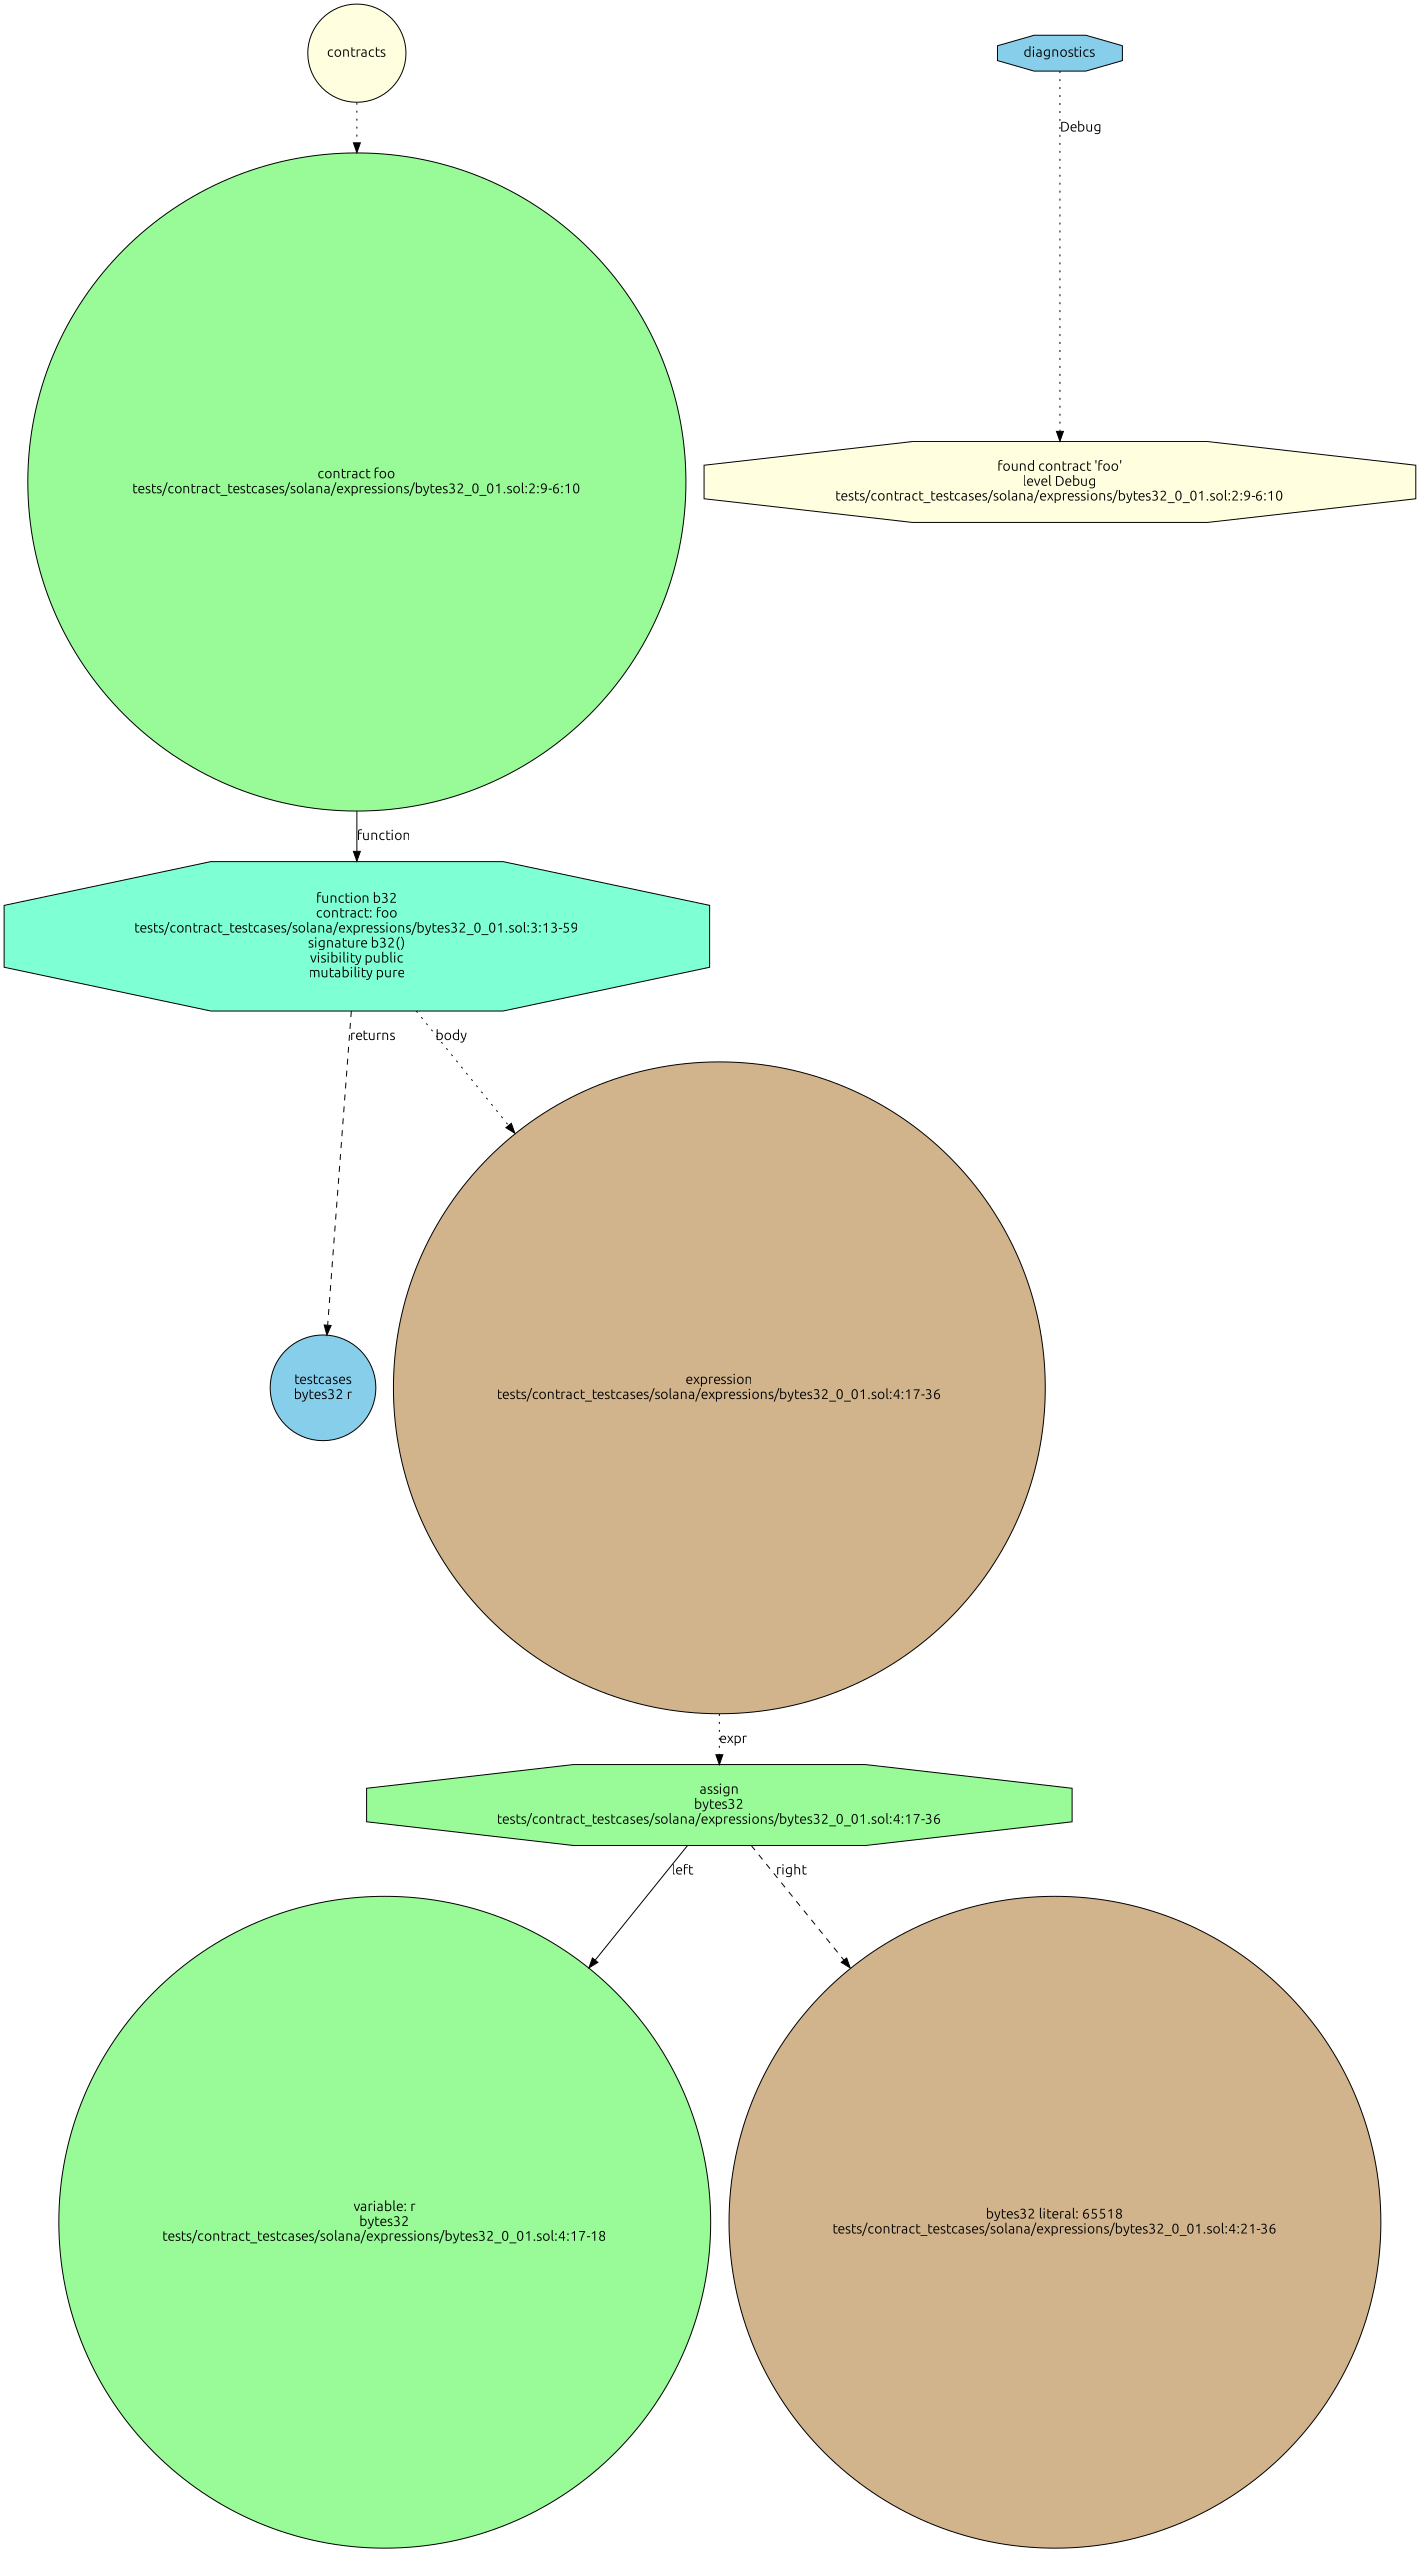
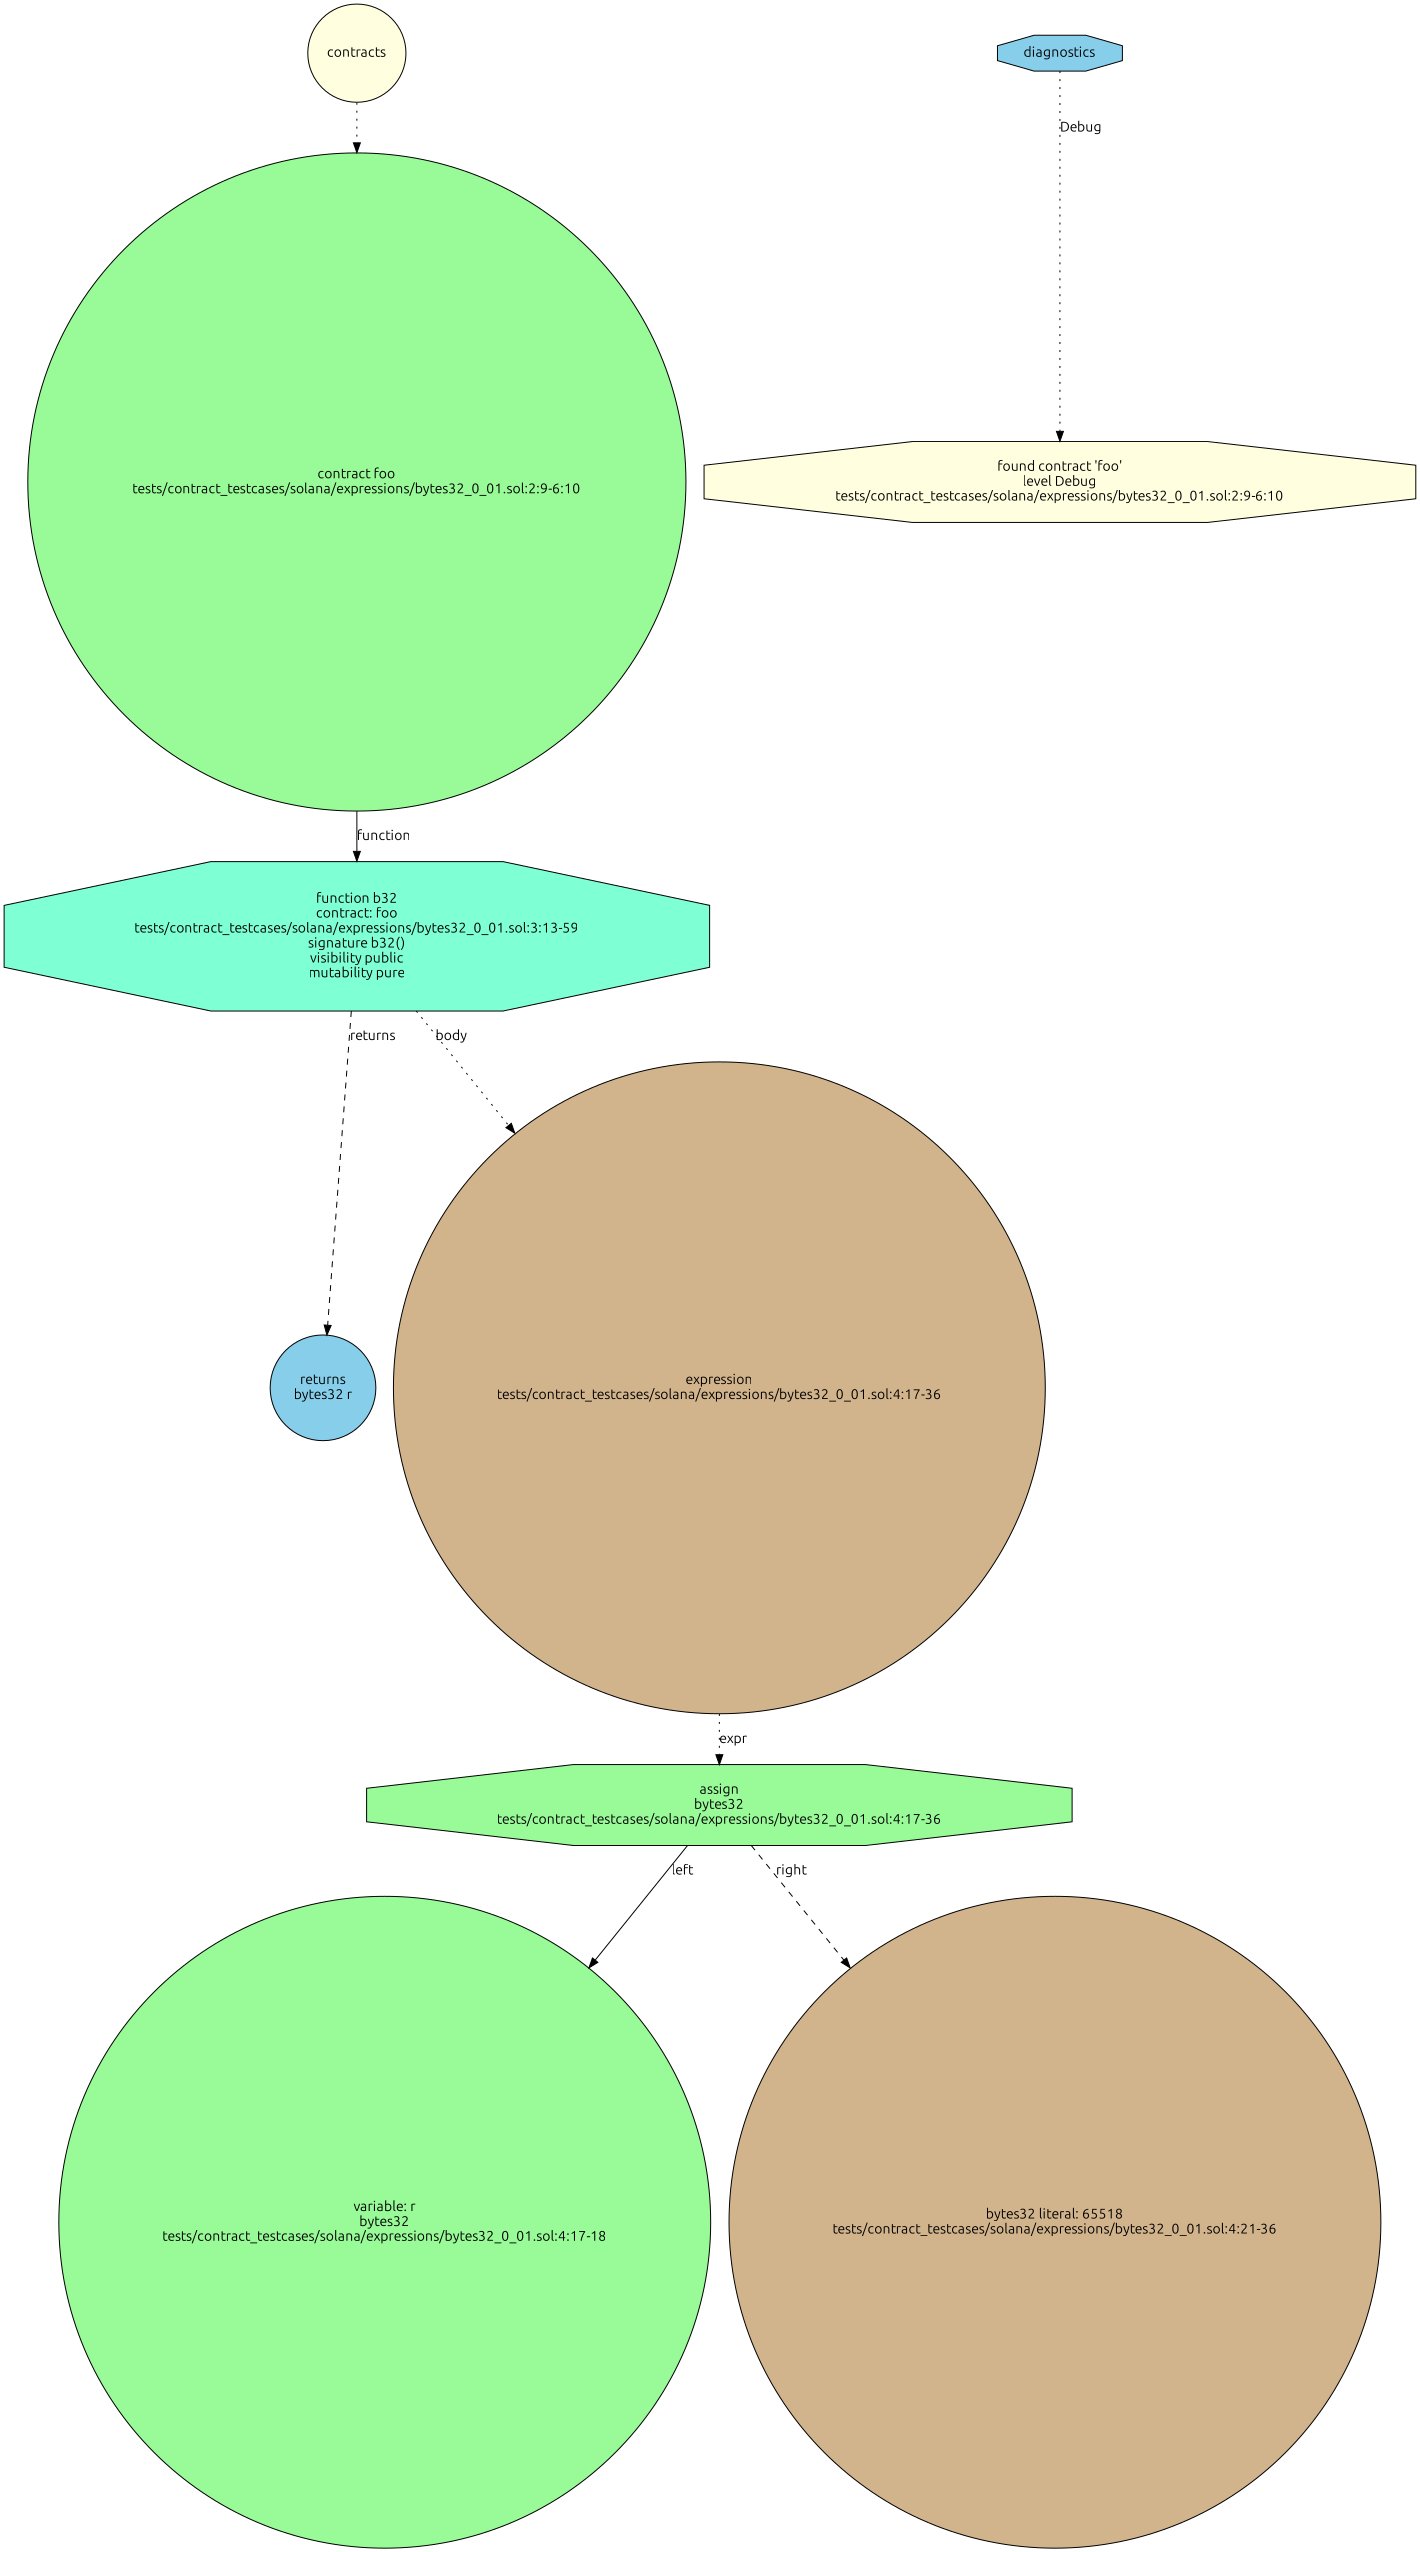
(323, 1388) -> (323, 1388)
